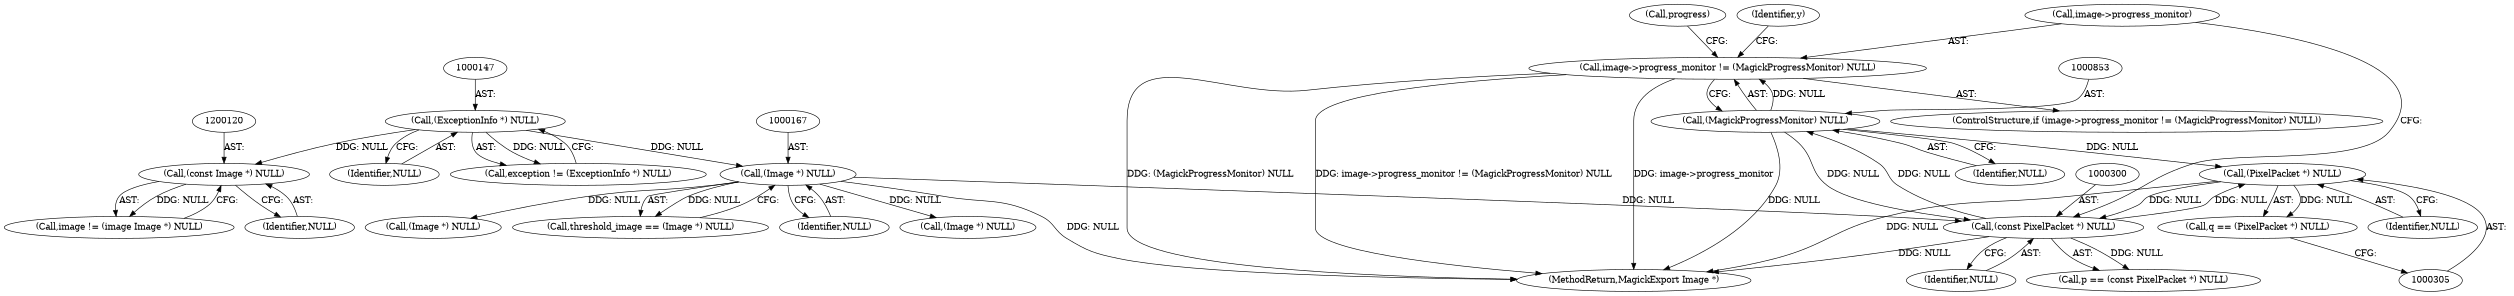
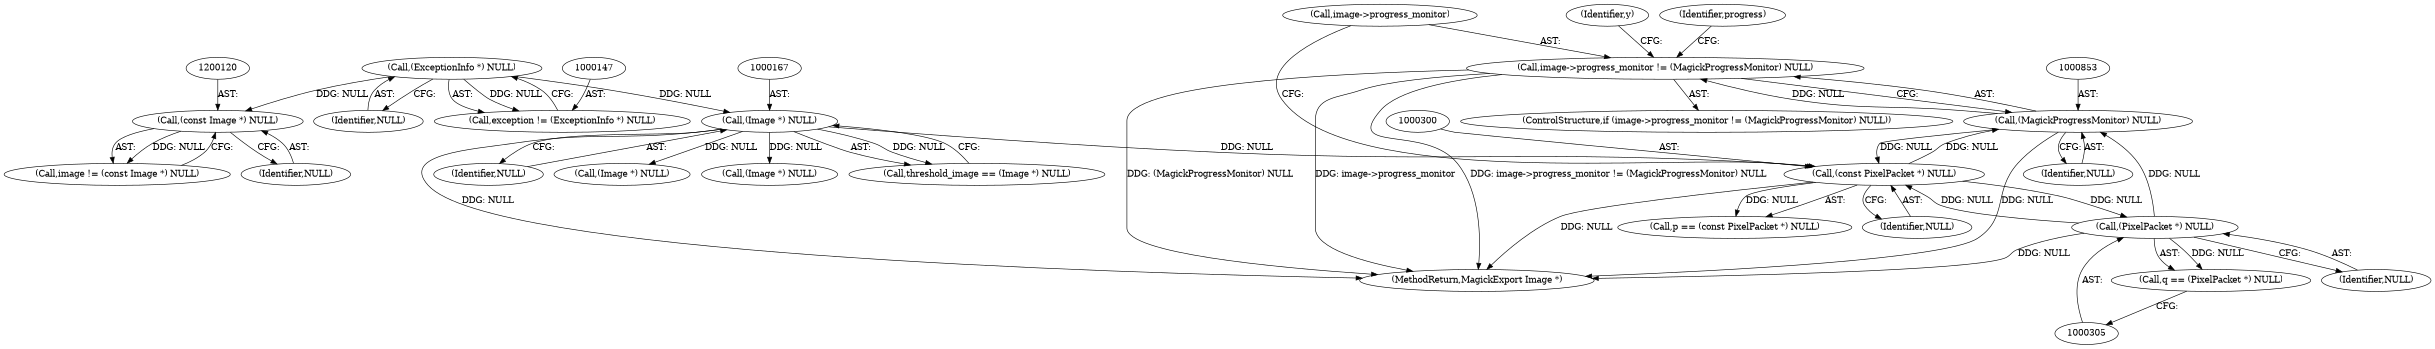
(1678, 15) -> (1723, 15)
(475, 92) -> (584, 93)
(2032, 146) -> (2142, 169)
(119, 227) -> (117, 174)
